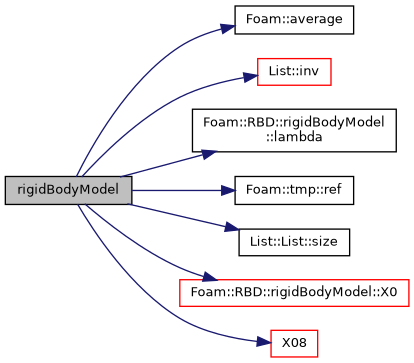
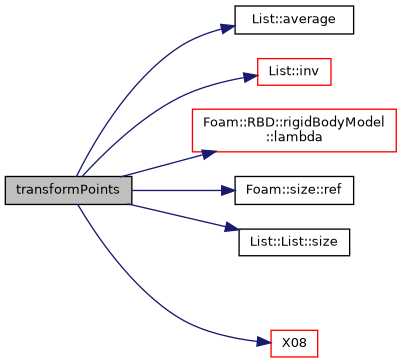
(294, 20) -> (294, 20)
(294, 131) -> (294, 131)
(69, 190) -> (69, 190)
(294, 190) -> (294, 190)
(294, 293) -> none
